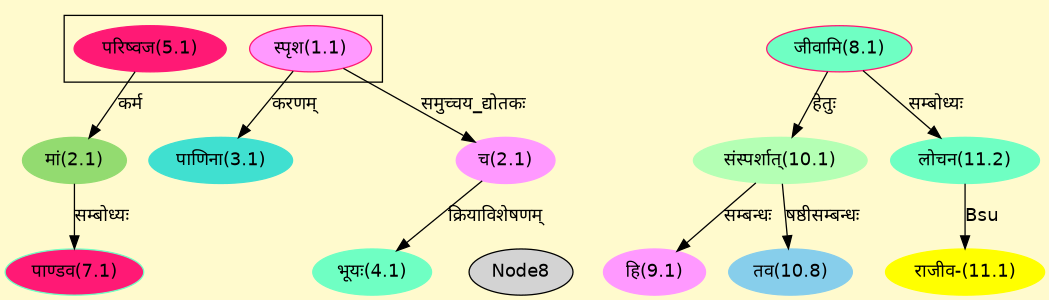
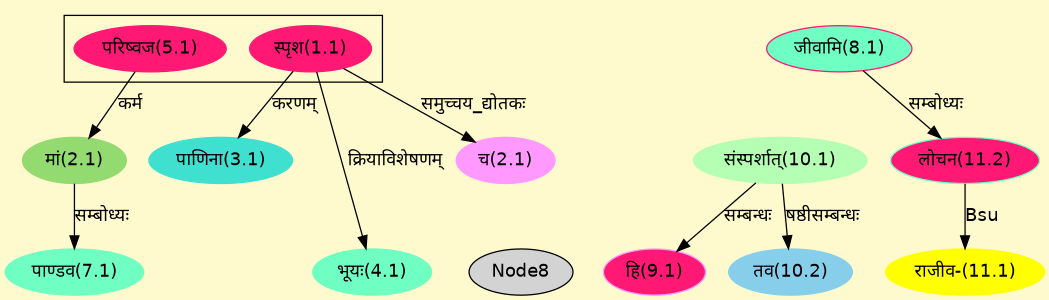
(311, 49) -> (311, 49)
(813, 99) -> none
(965, 160) -> (965, 160)
(444, 212) -> (340, 154)
(74, 272) -> (74, 272)
(654, 272) -> (654, 272)
(791, 272) -> (791, 272)
